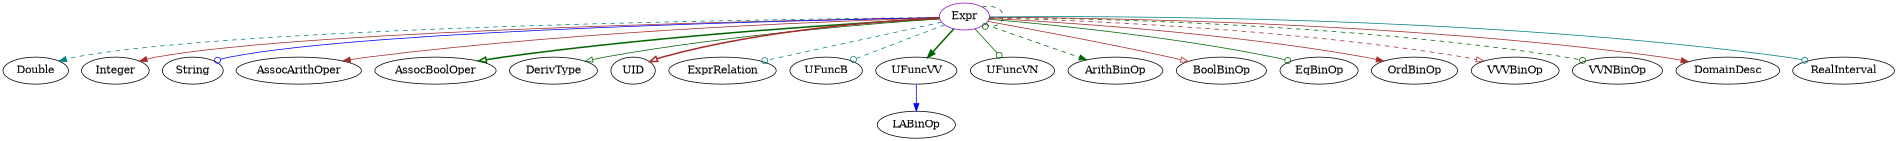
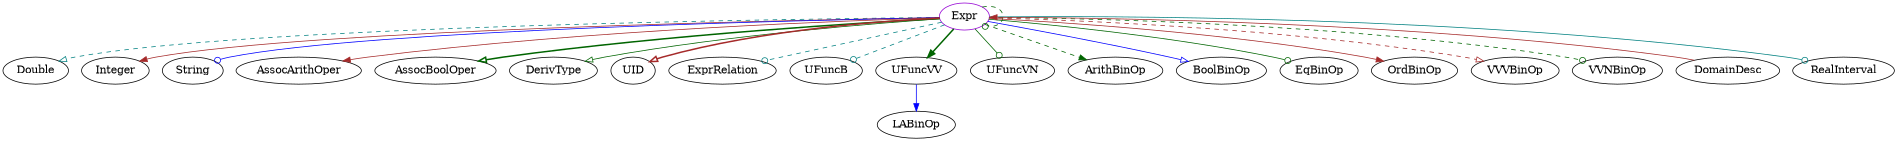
(1353, 29) -> (1347, 28)
(393, 31) -> (393, 31)
(1085, 40) -> (1085, 40)
